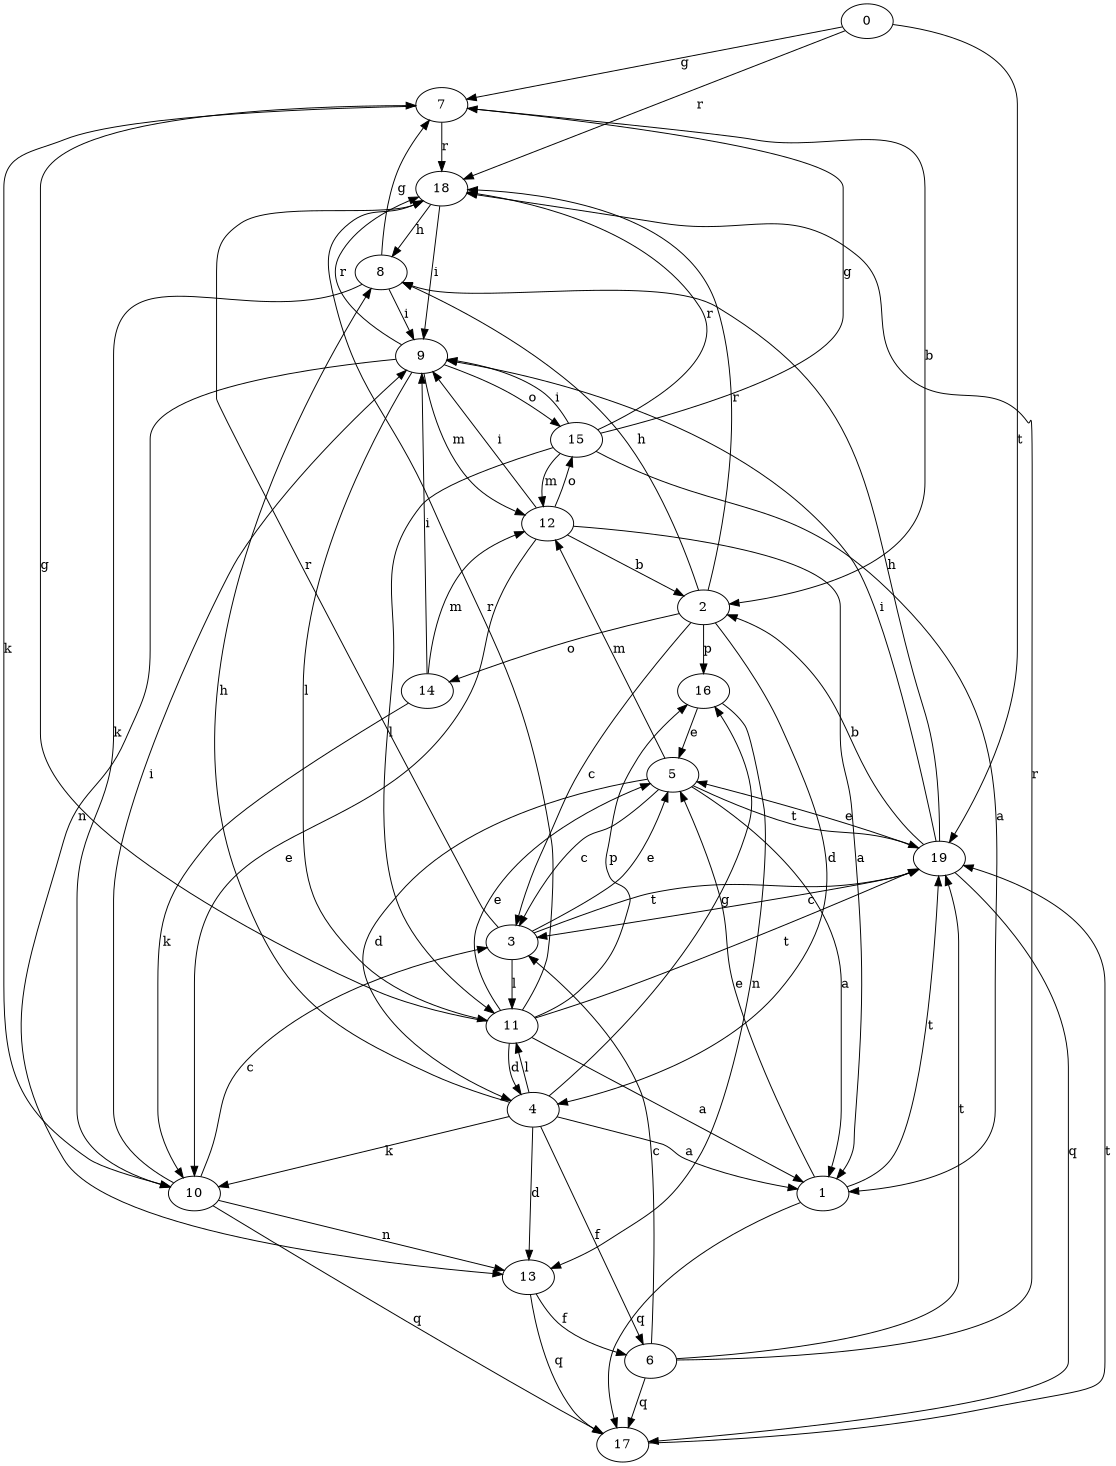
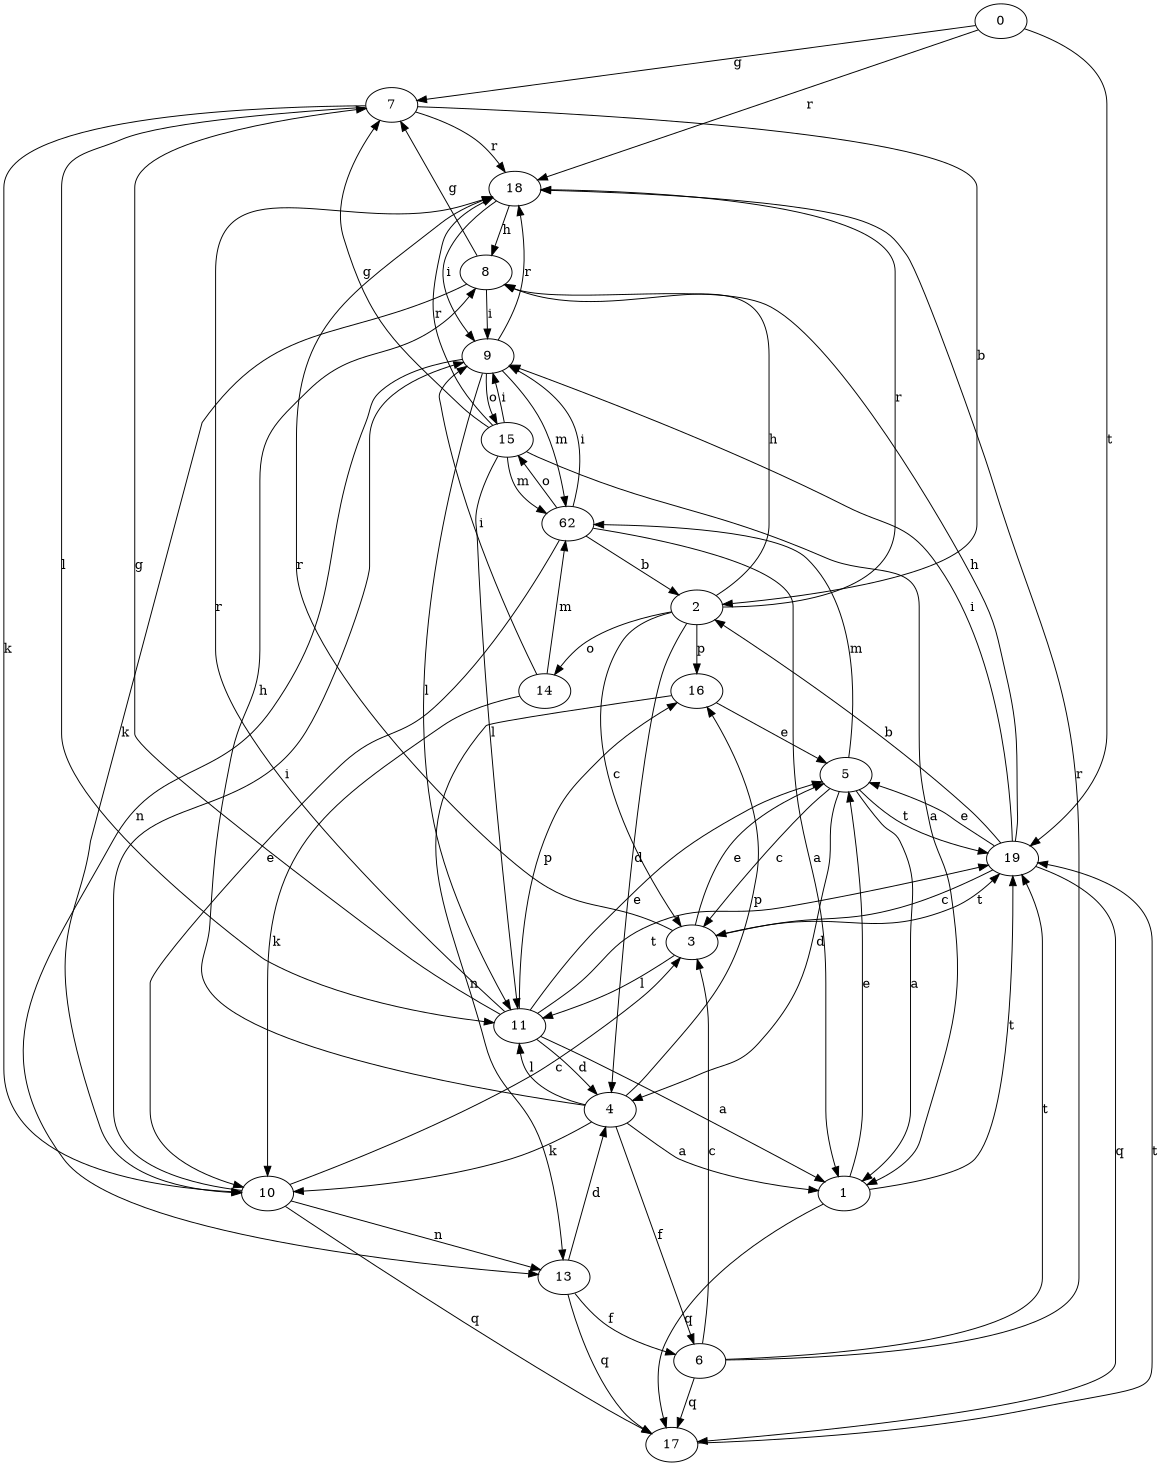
(548, 524) -> (568, 524)
none -> (62, 565)
(726, 900) -> (758, 900)
(531, 1189) -> (586, 1198)
